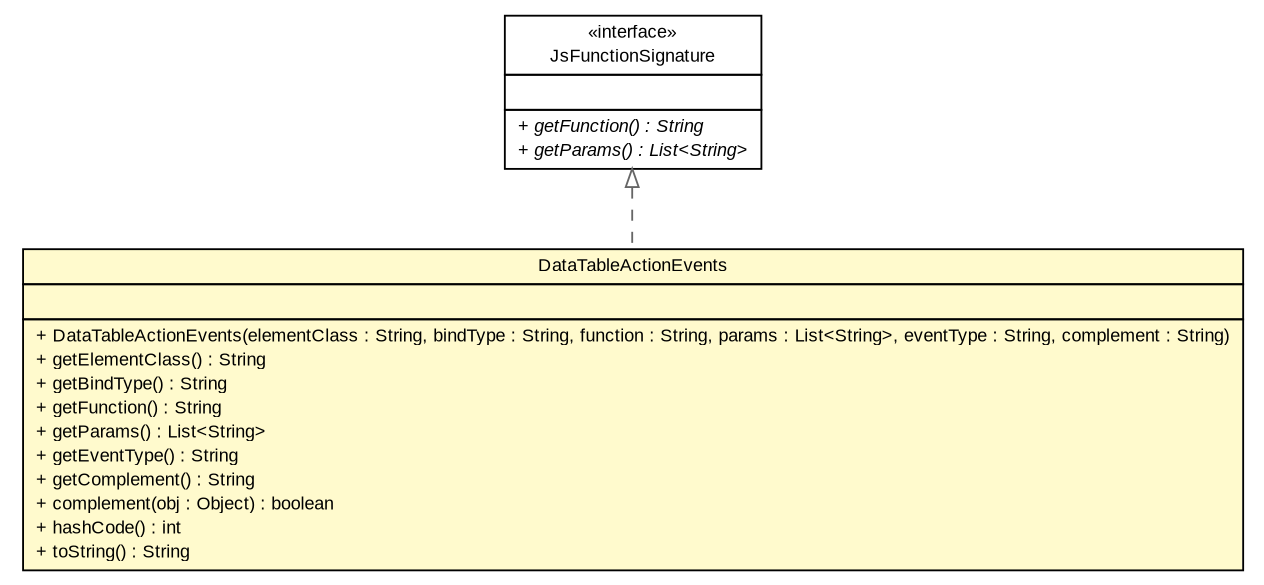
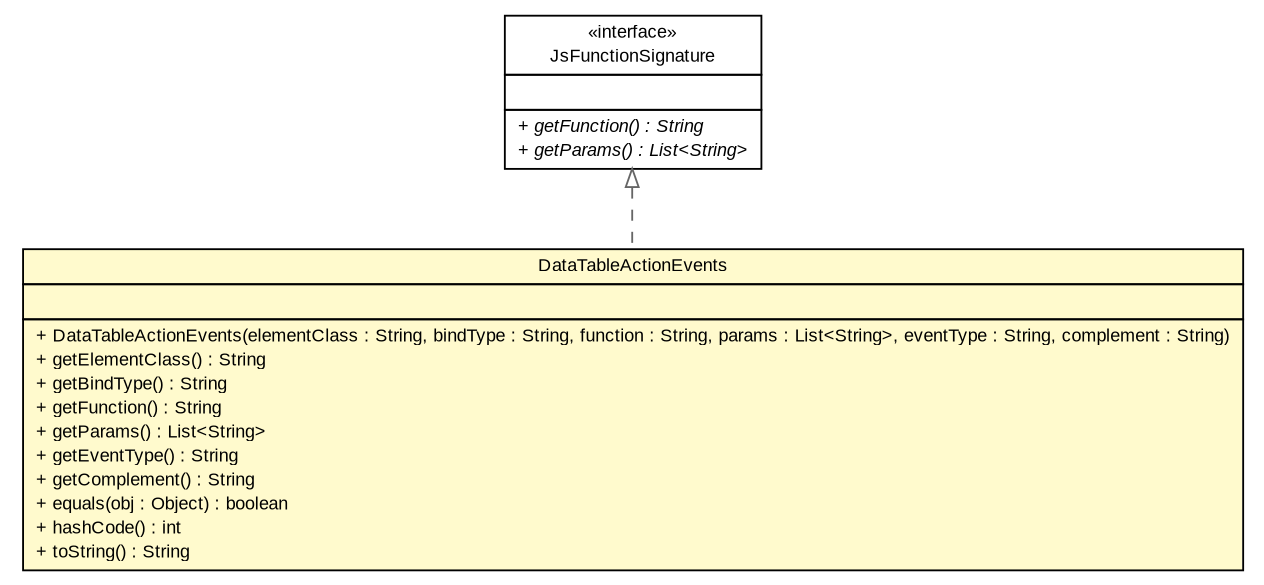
(186, 504) -> (162, 504)
